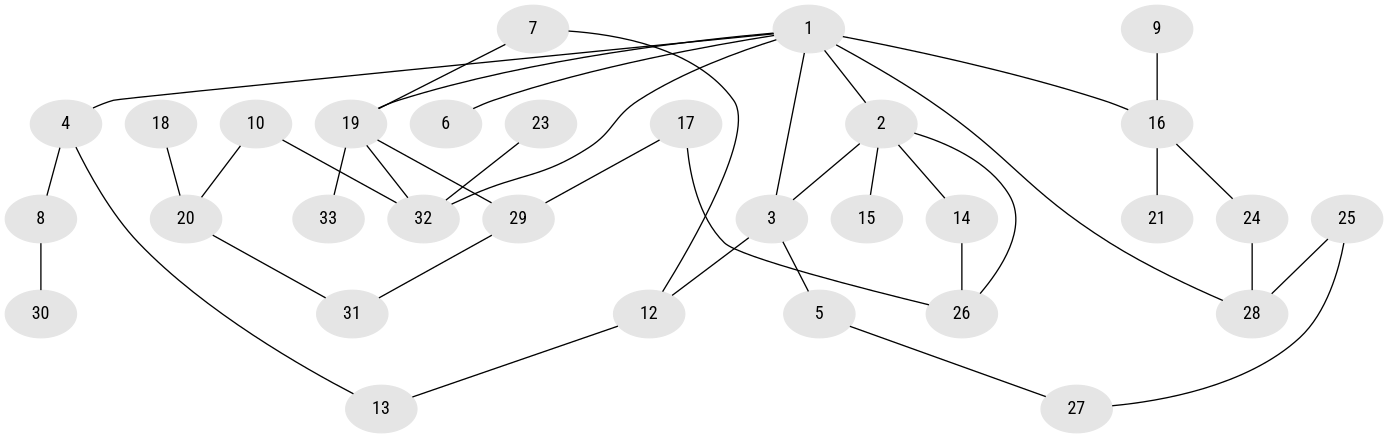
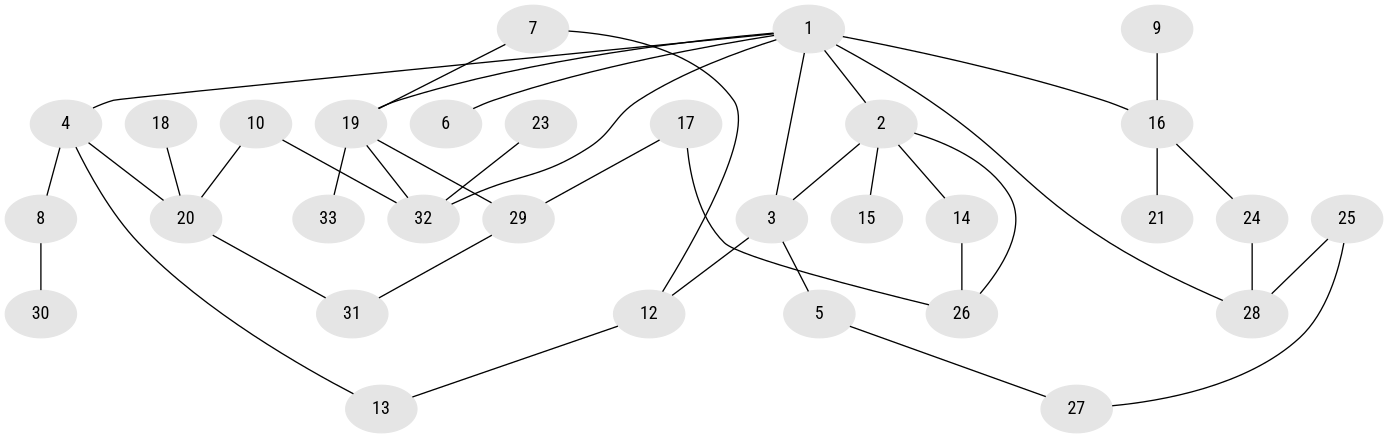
none -> (126, 172)
